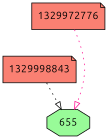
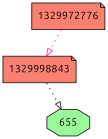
(85, 66) -> (56, 40)
